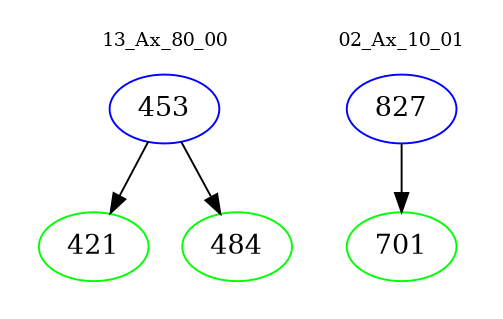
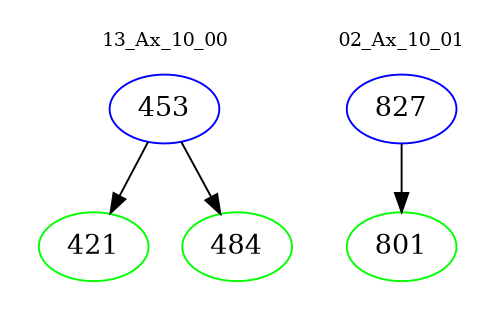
(165, 41) -> (165, 41)
(402, 247) -> (402, 247)
